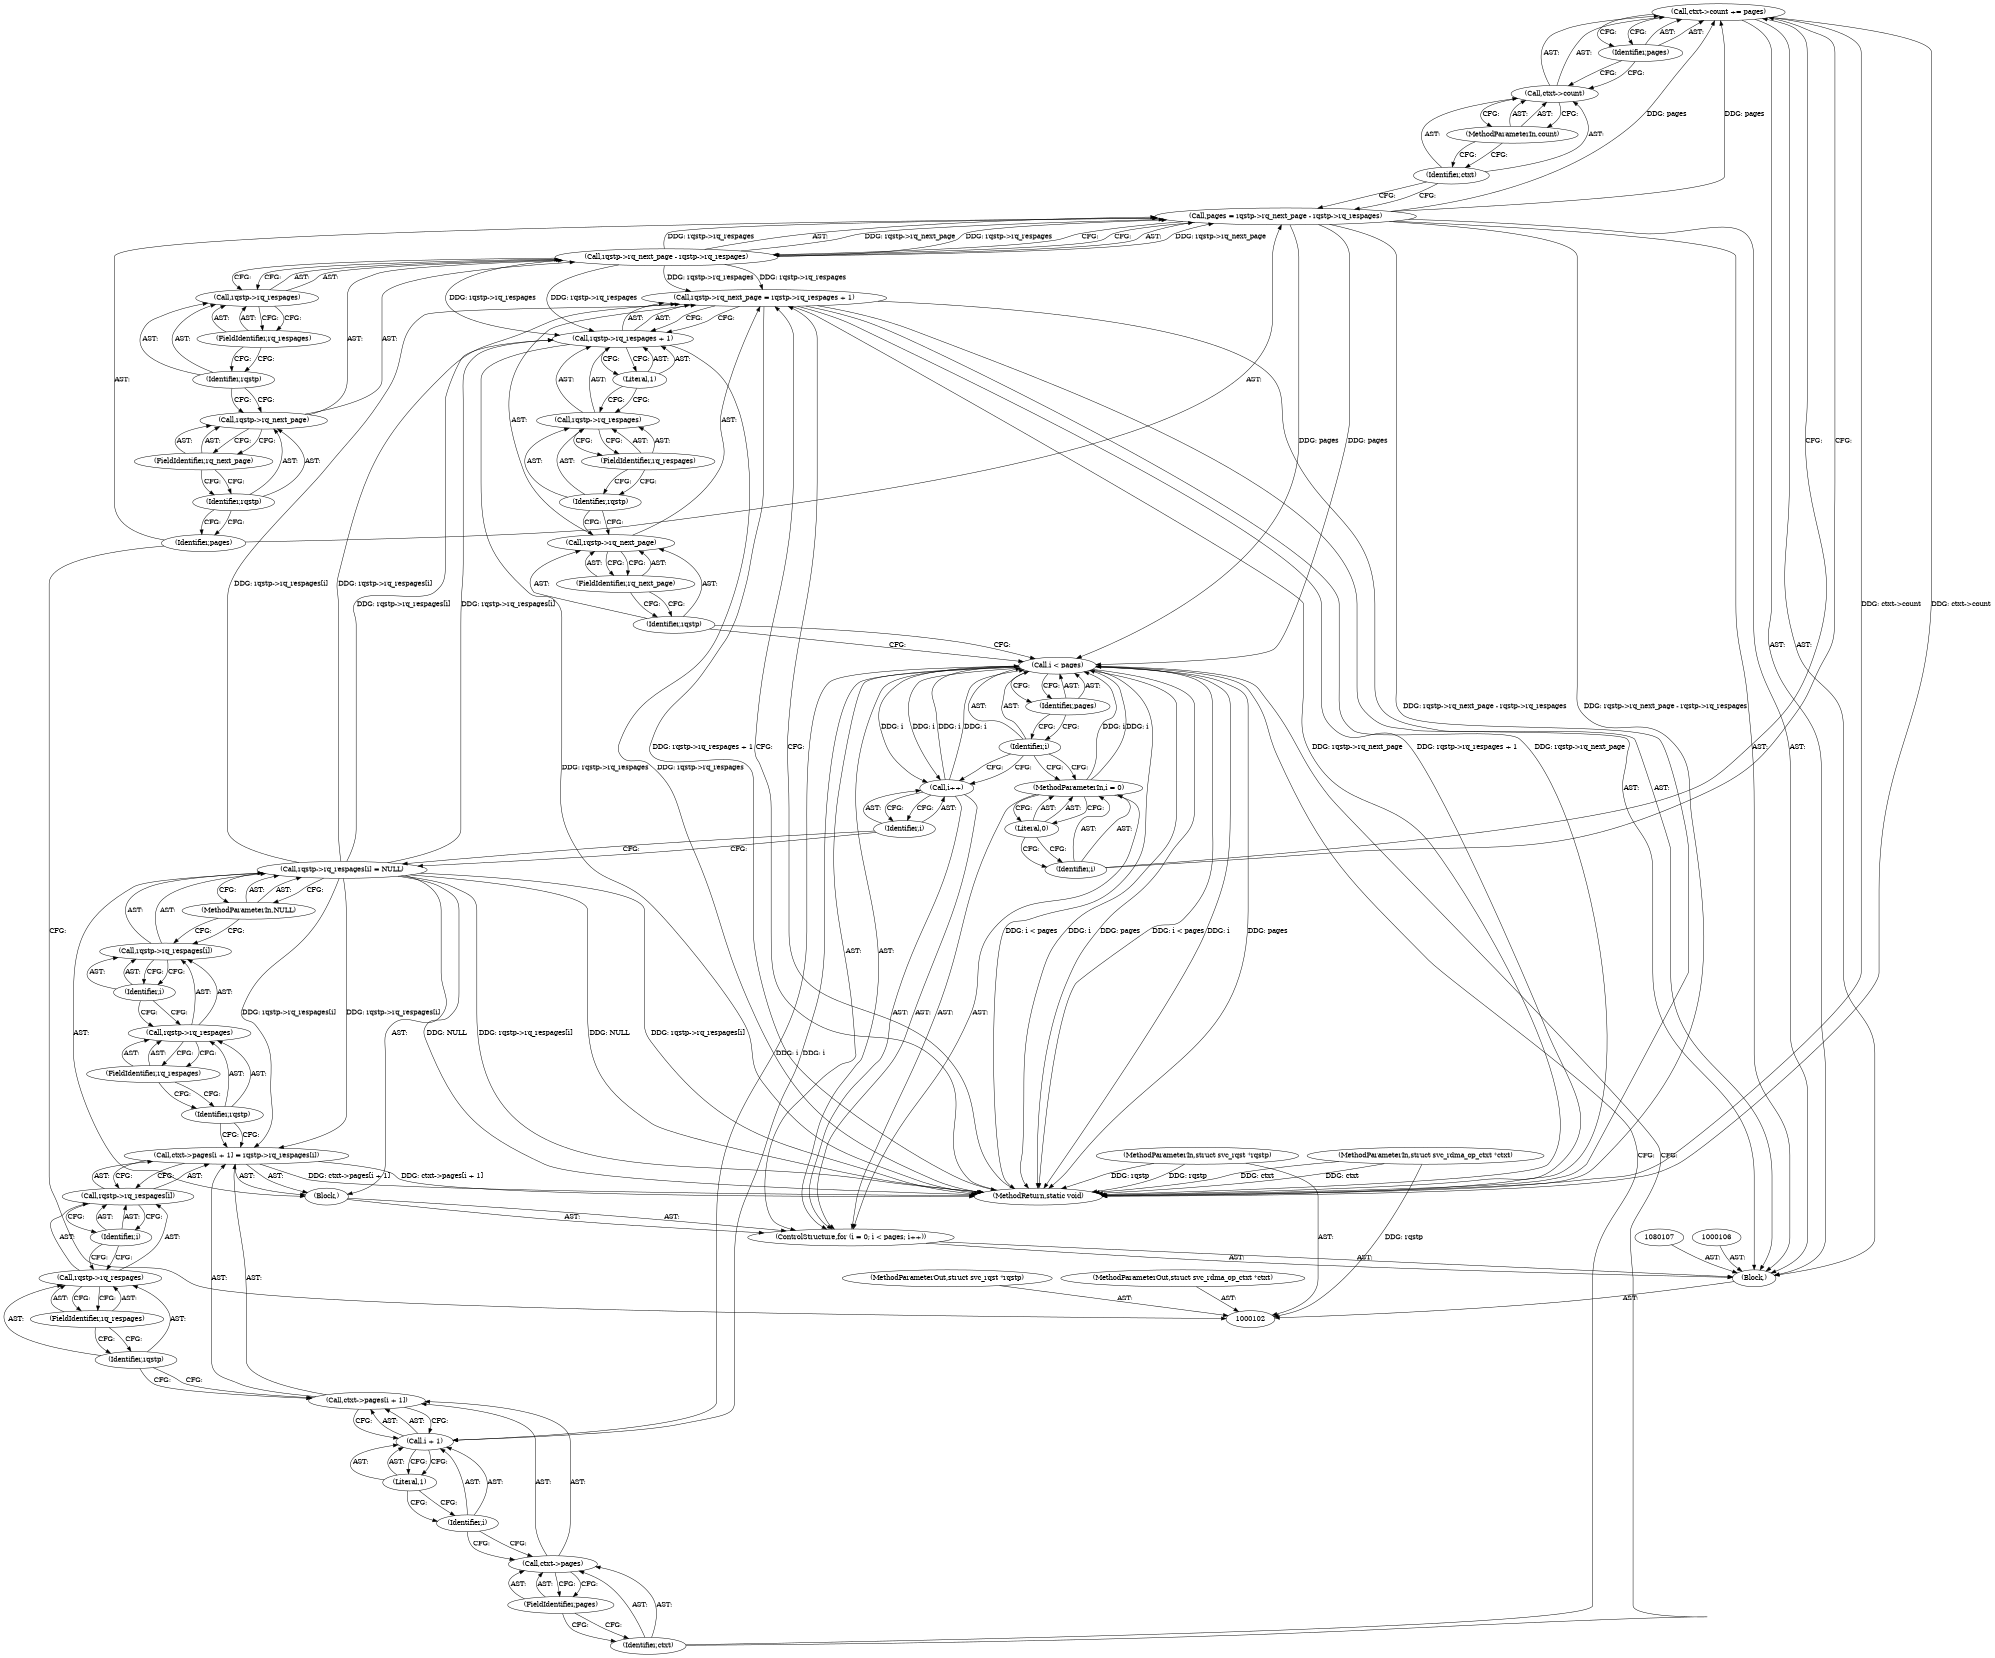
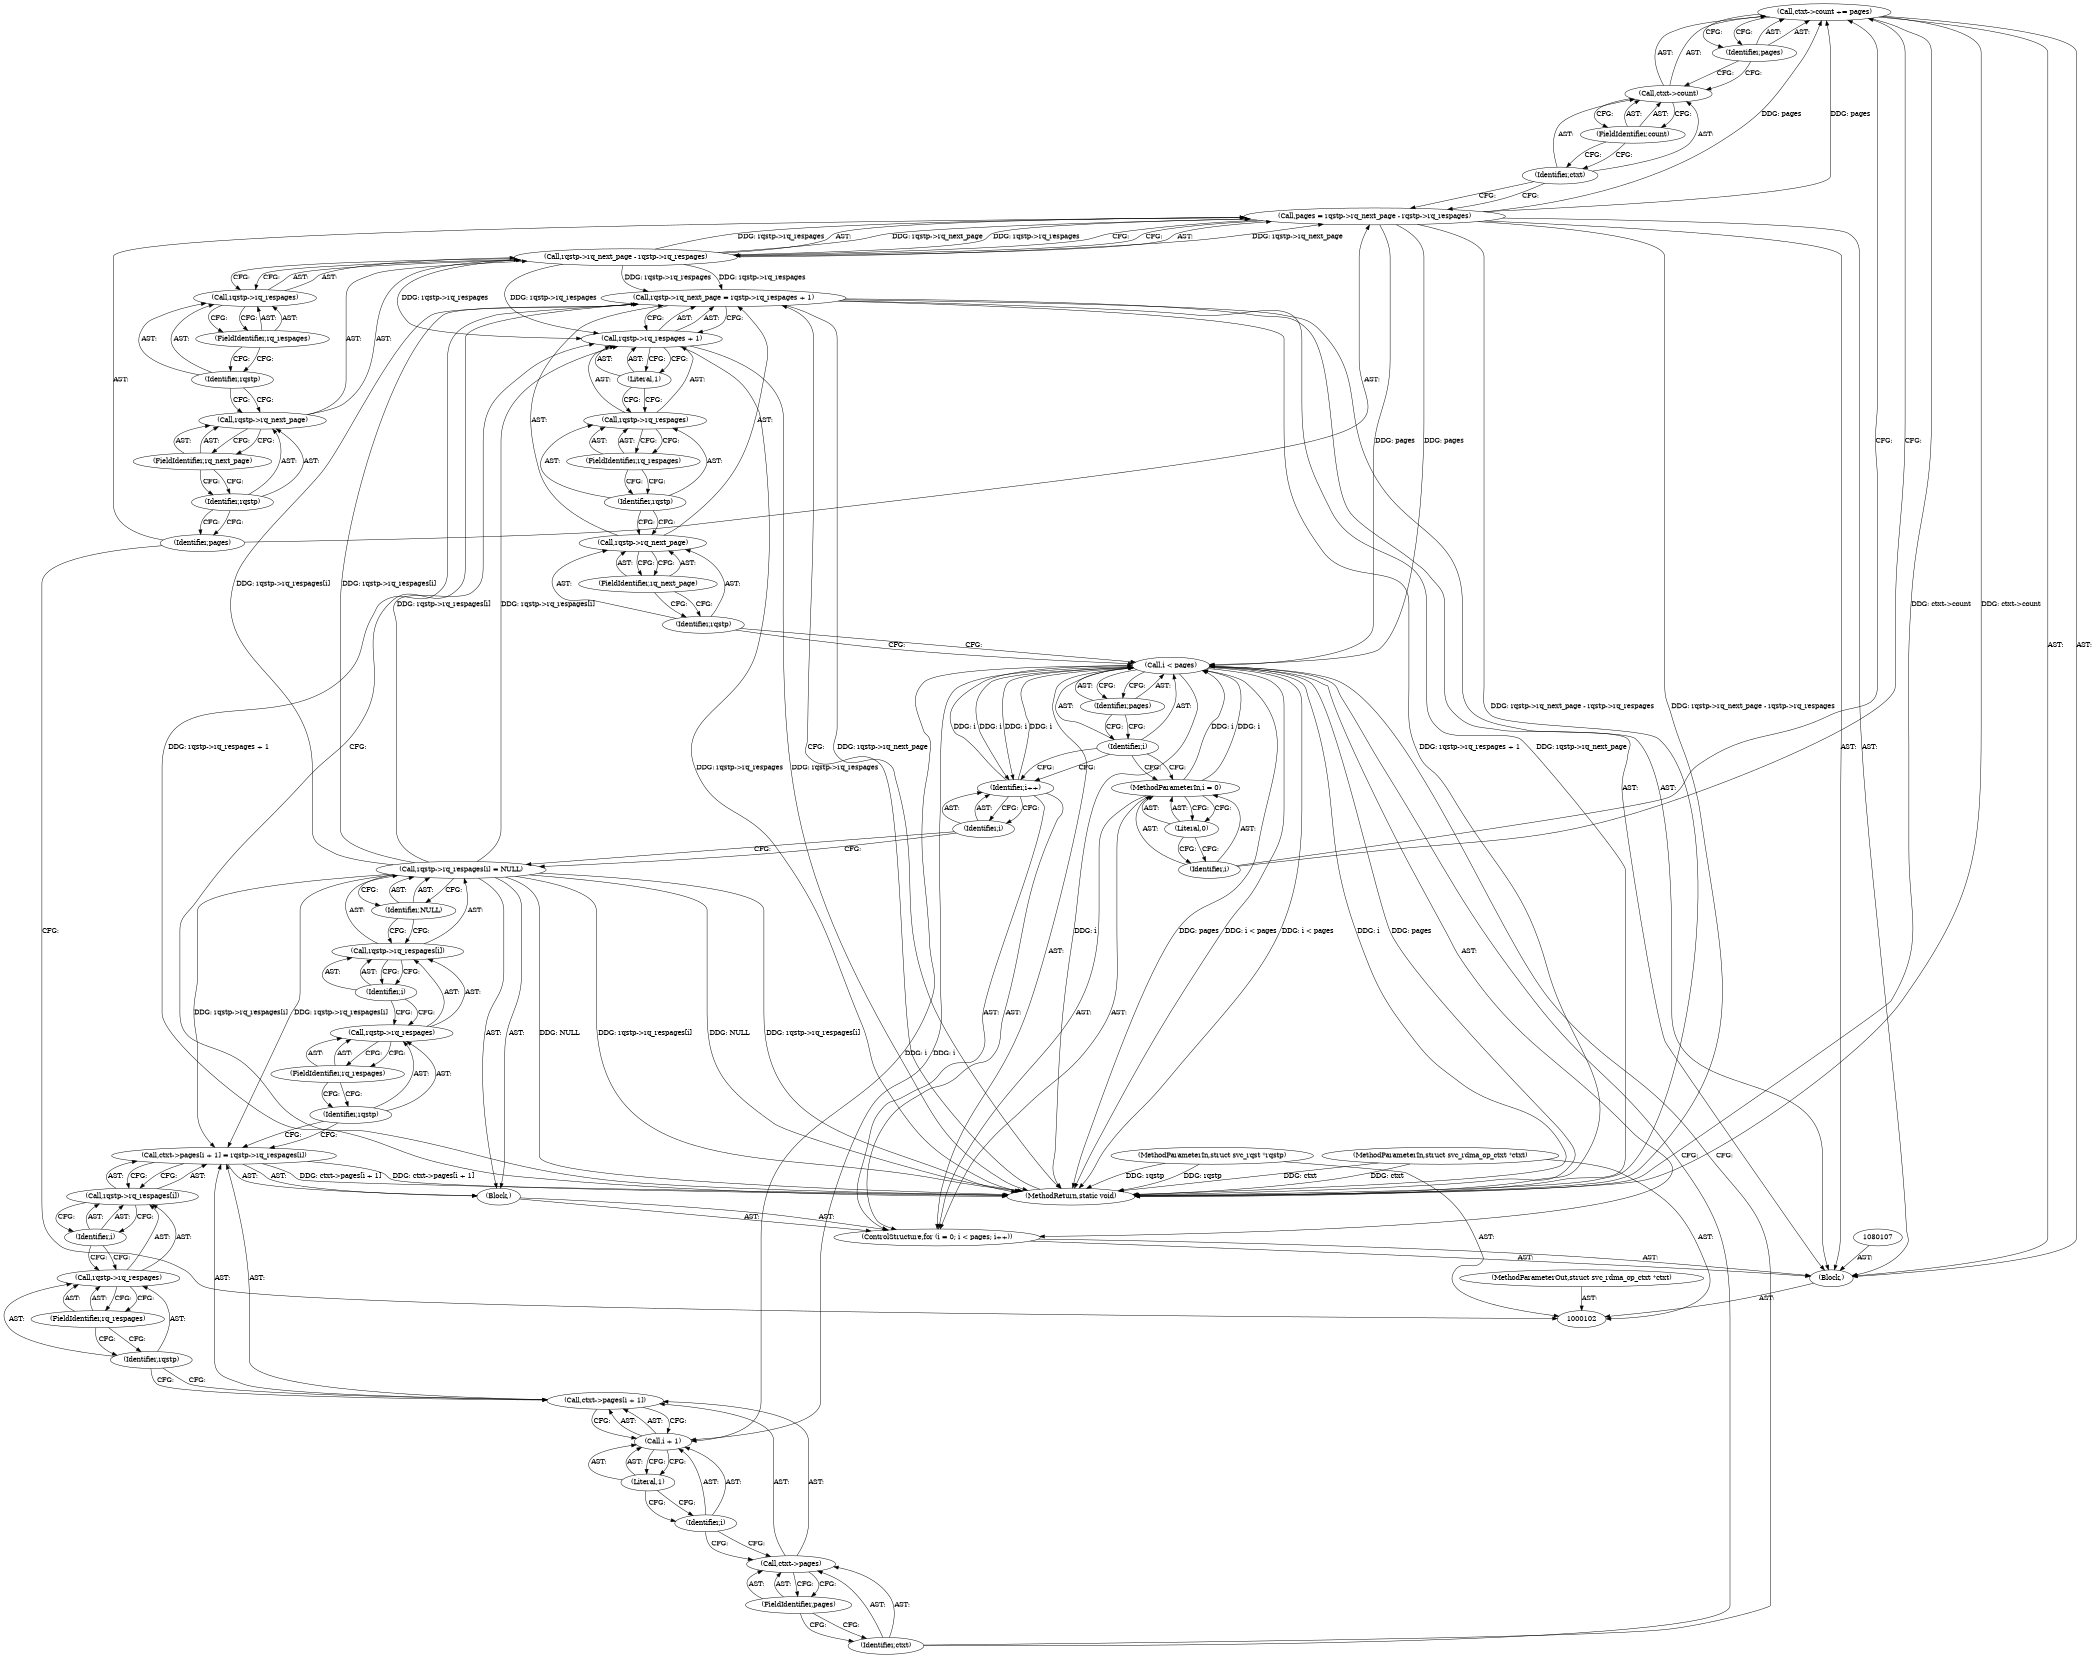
(1512, 135) -> (1633, 135)
(947, 788) -> (1016, 788)
(249, 911) -> (414, 911)
(1404, 1237) -> (1707, 1237)
(1717, 1237) -> none
(947, 1278) -> none
